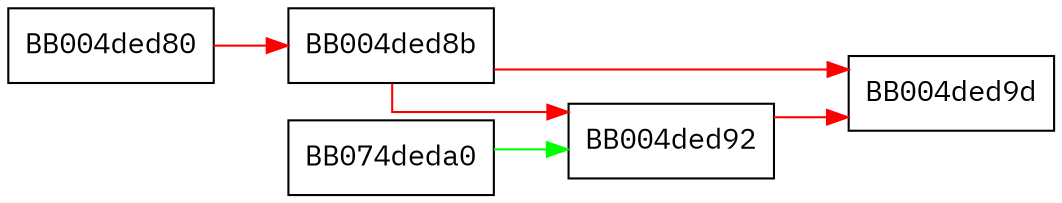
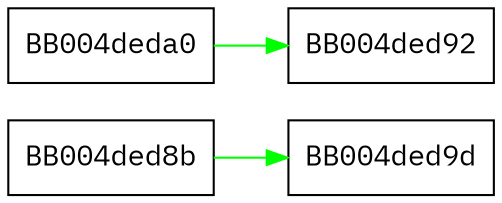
(111, 46) -> none
(661, 70) -> (240, 158)
(456, 112) -> none
(800, 117) -> none
(391, 158) -> (111, 46)
